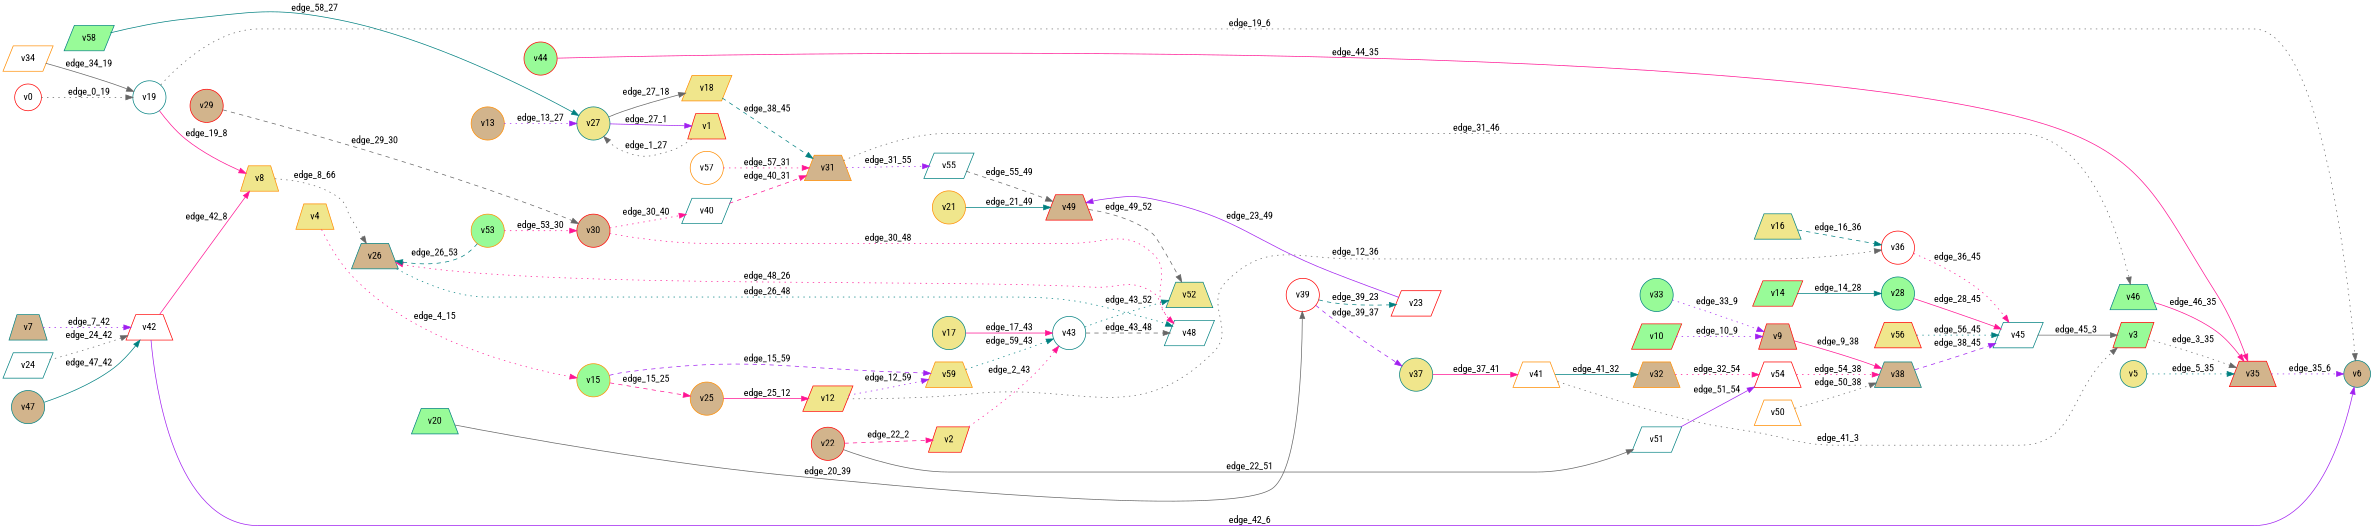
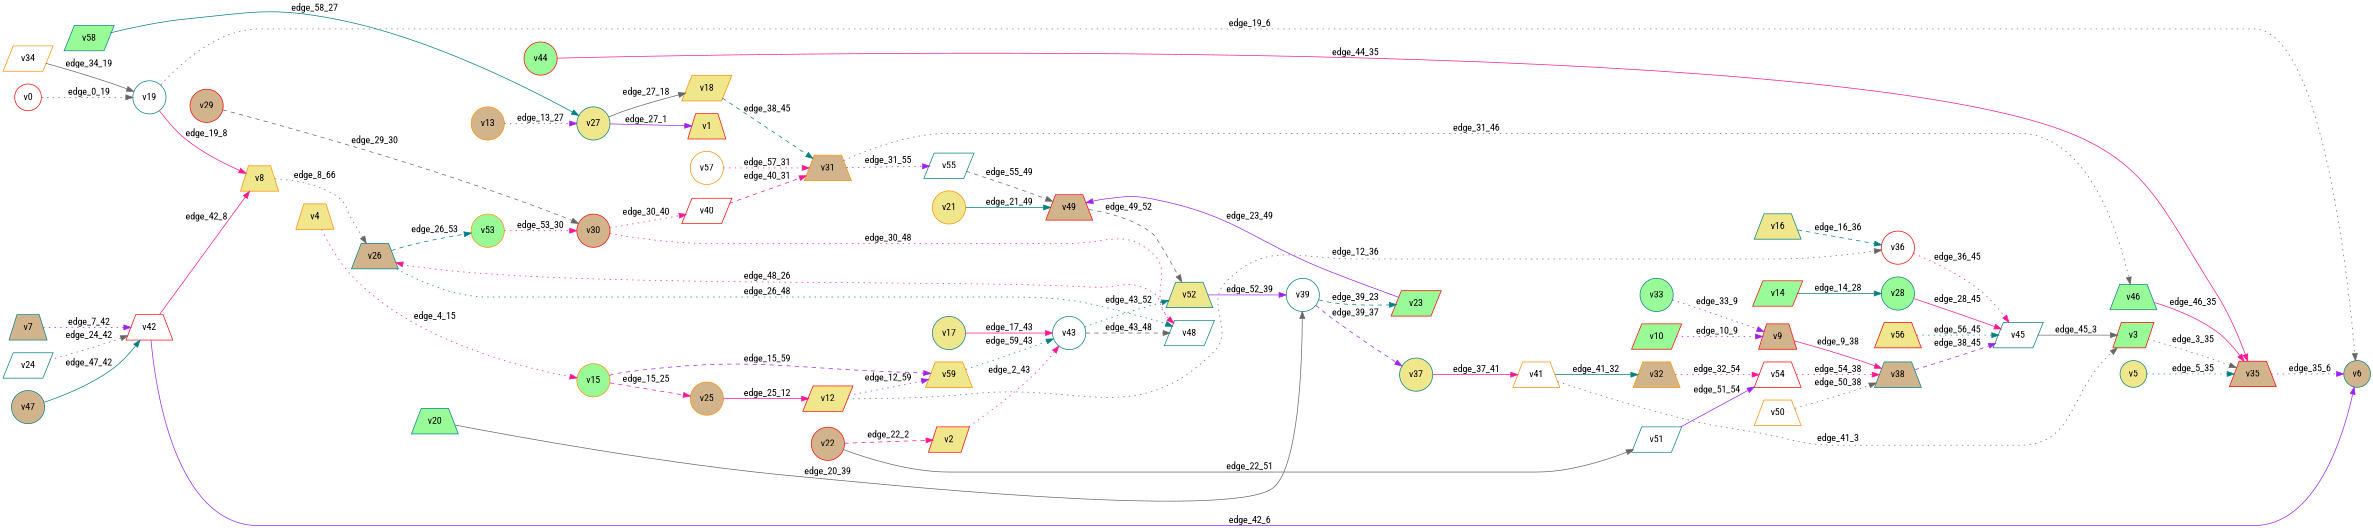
(650, 156) -> none
(707, 211) -> (707, 211)
(443, 262) -> (428, 241)
none -> (1244, 295)
(1303, 295) -> (1303, 295)
(1416, 303) -> (1416, 303)
